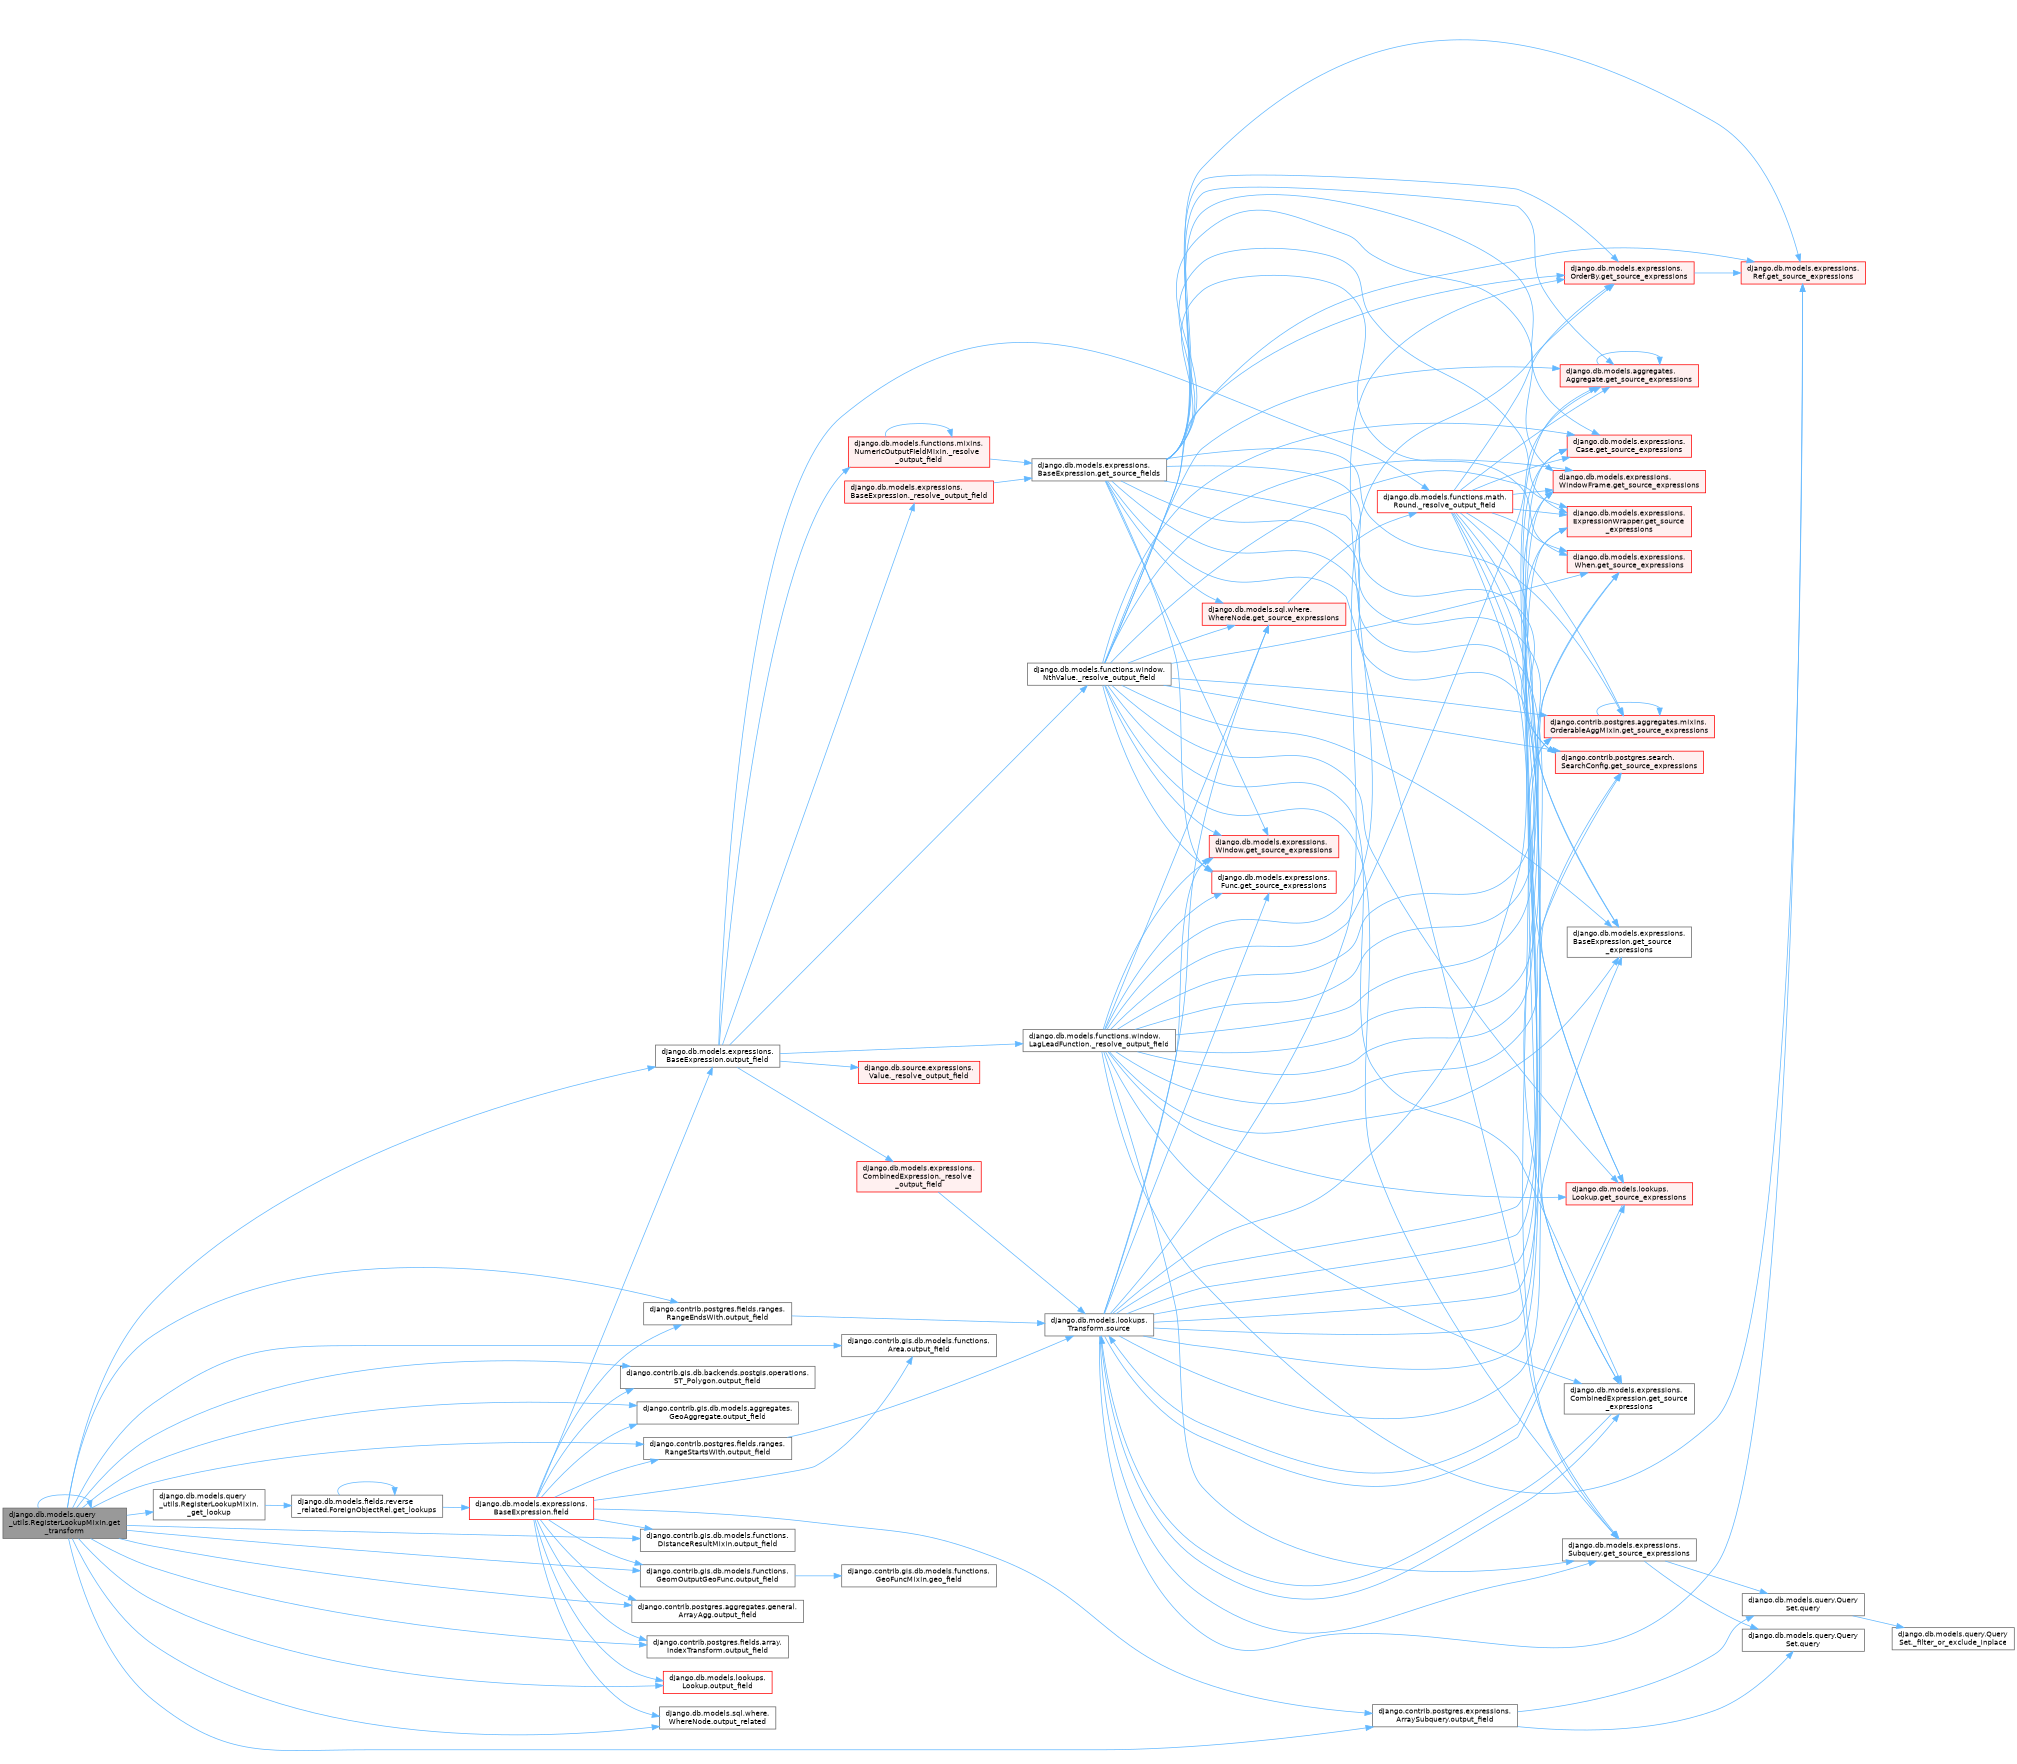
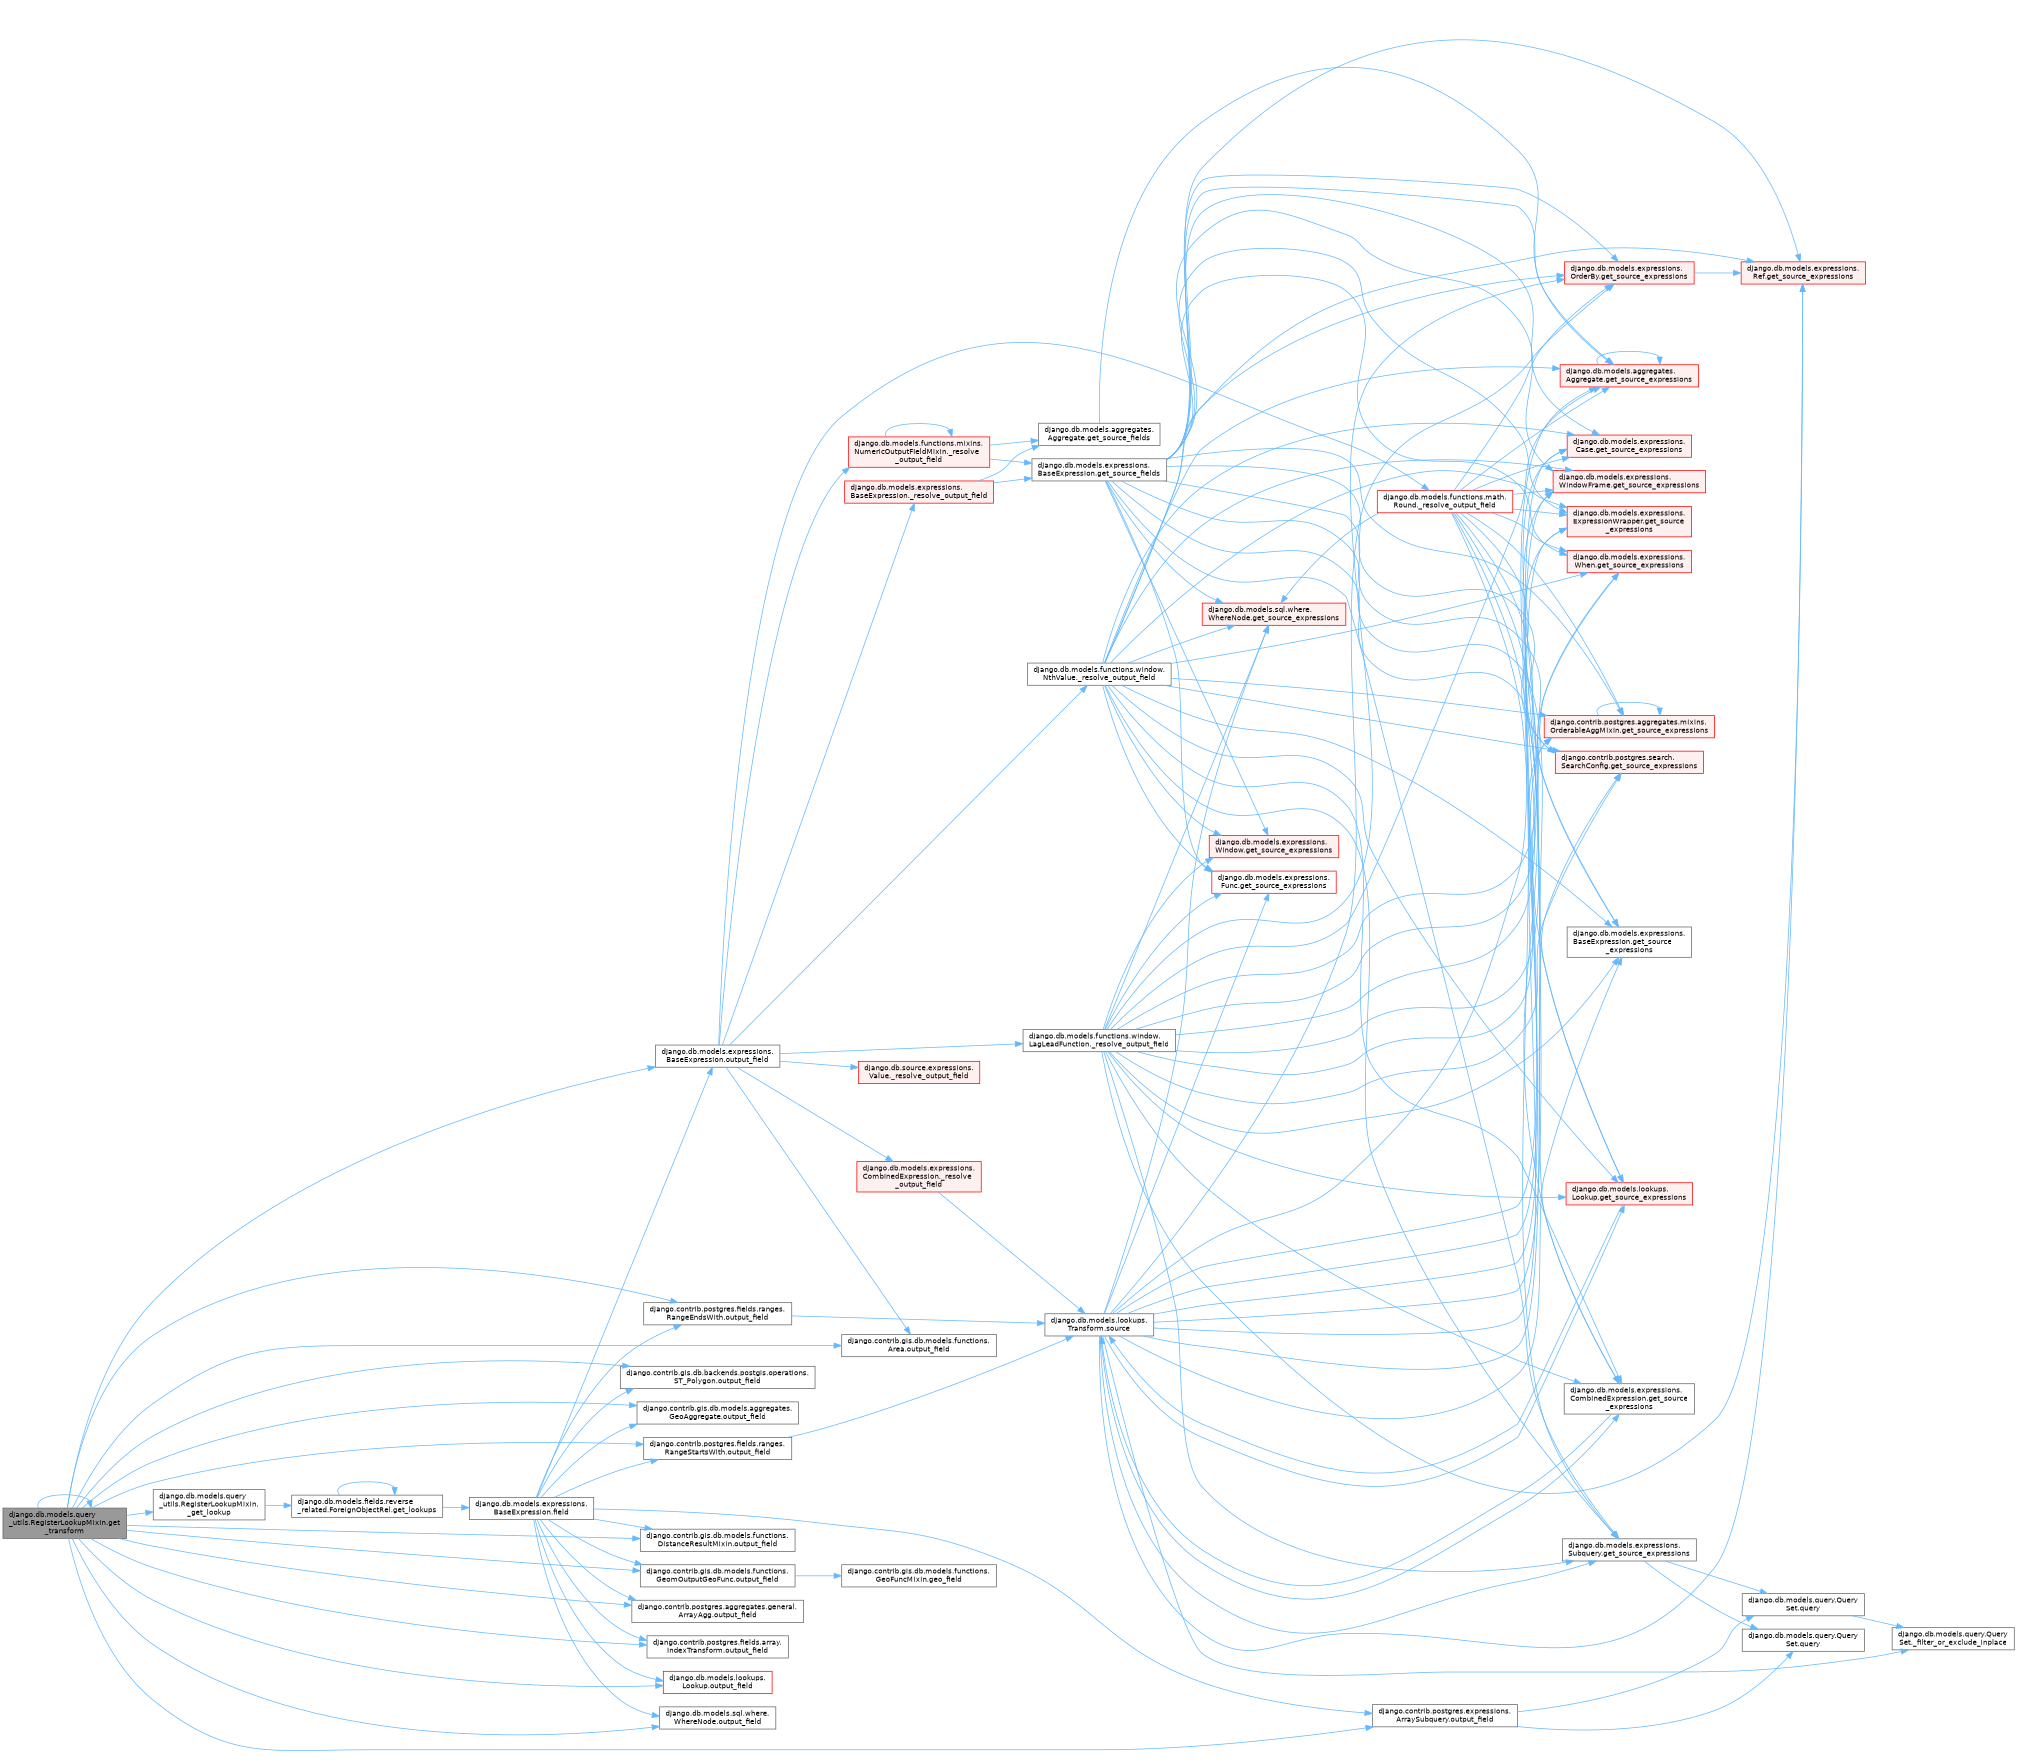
none -> (1099, 434)
(1343, 551) -> (1328, 550)
(1180, 987) -> (1384, 1674)
(774, 1475) -> (816, 1198)
(532, 1508) -> (532, 1508)
(718, 1718) -> (718, 1718)
